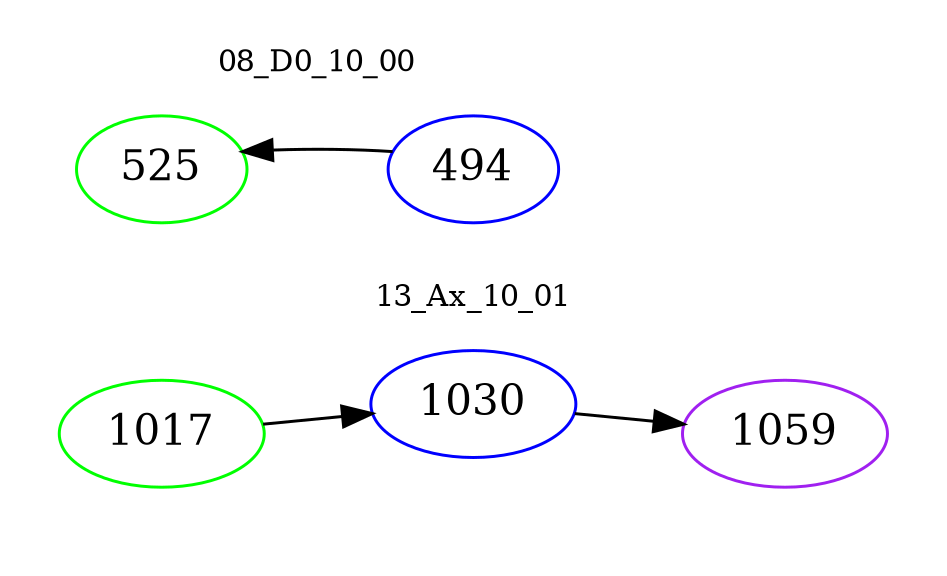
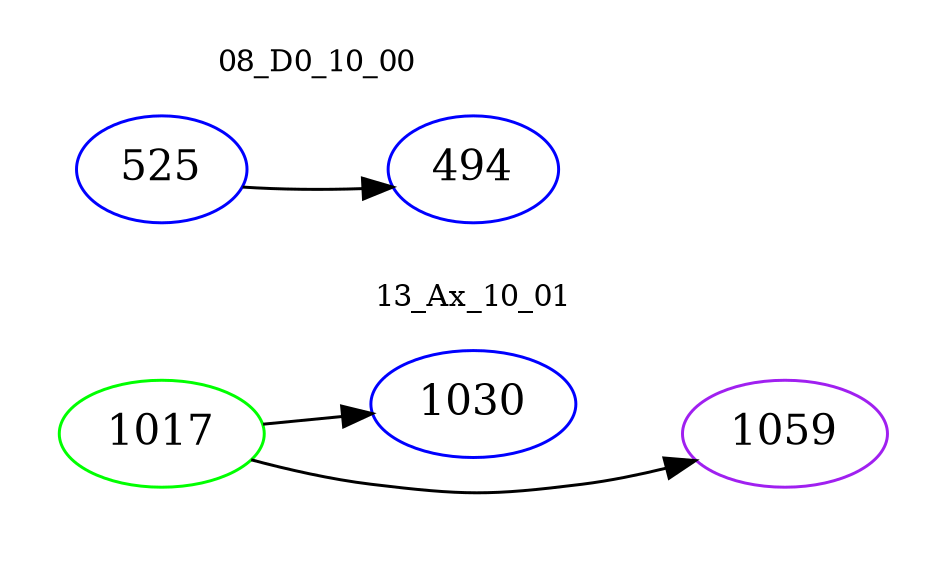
(333, 149) -> (302, 189)
(162, 169) -> (162, 169)
(614, 417) -> (458, 492)
